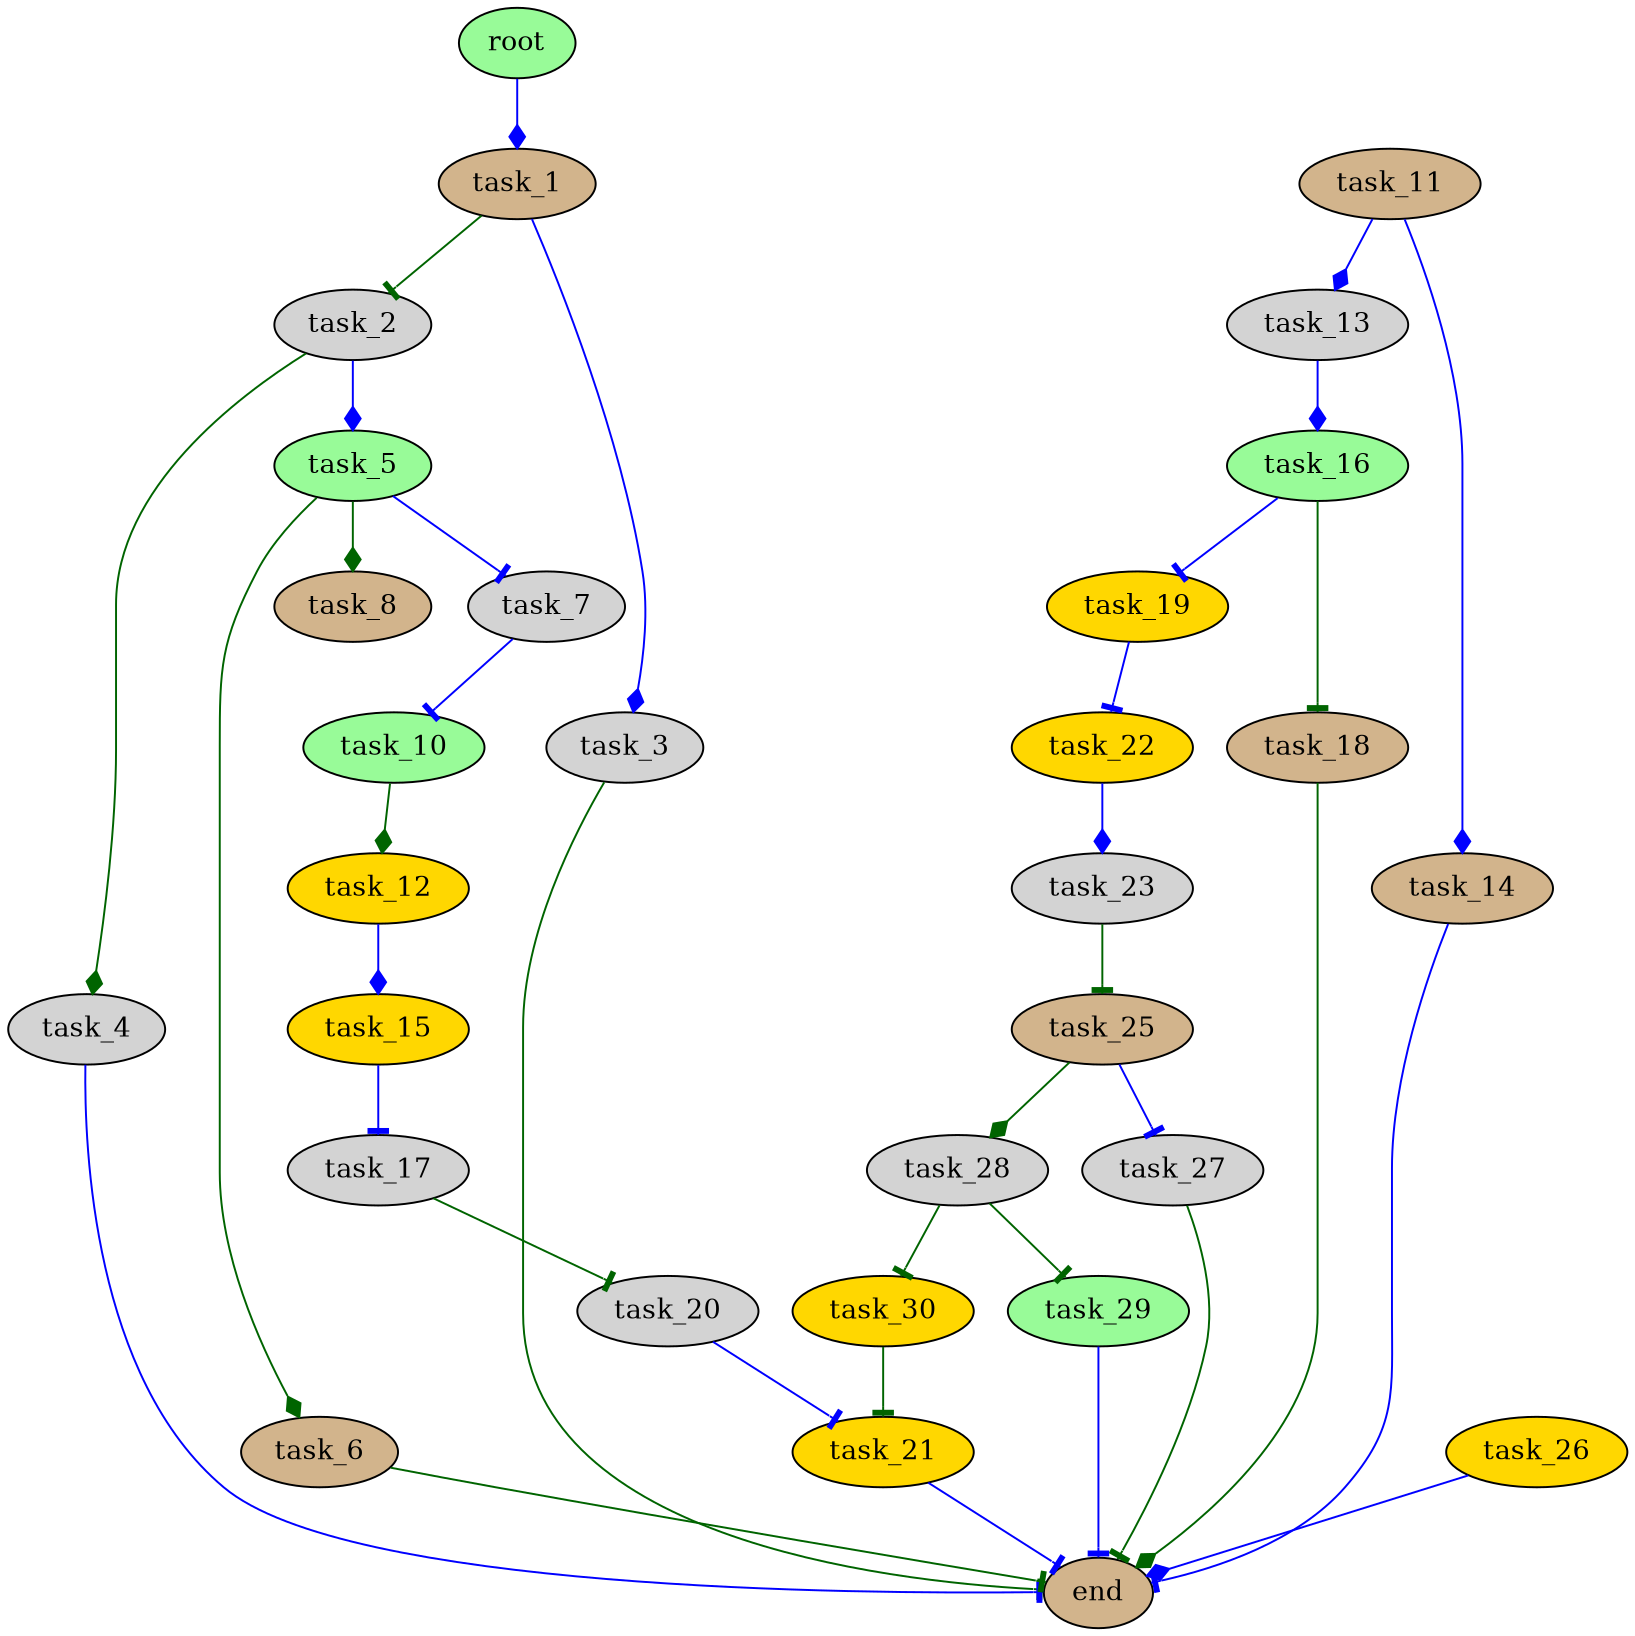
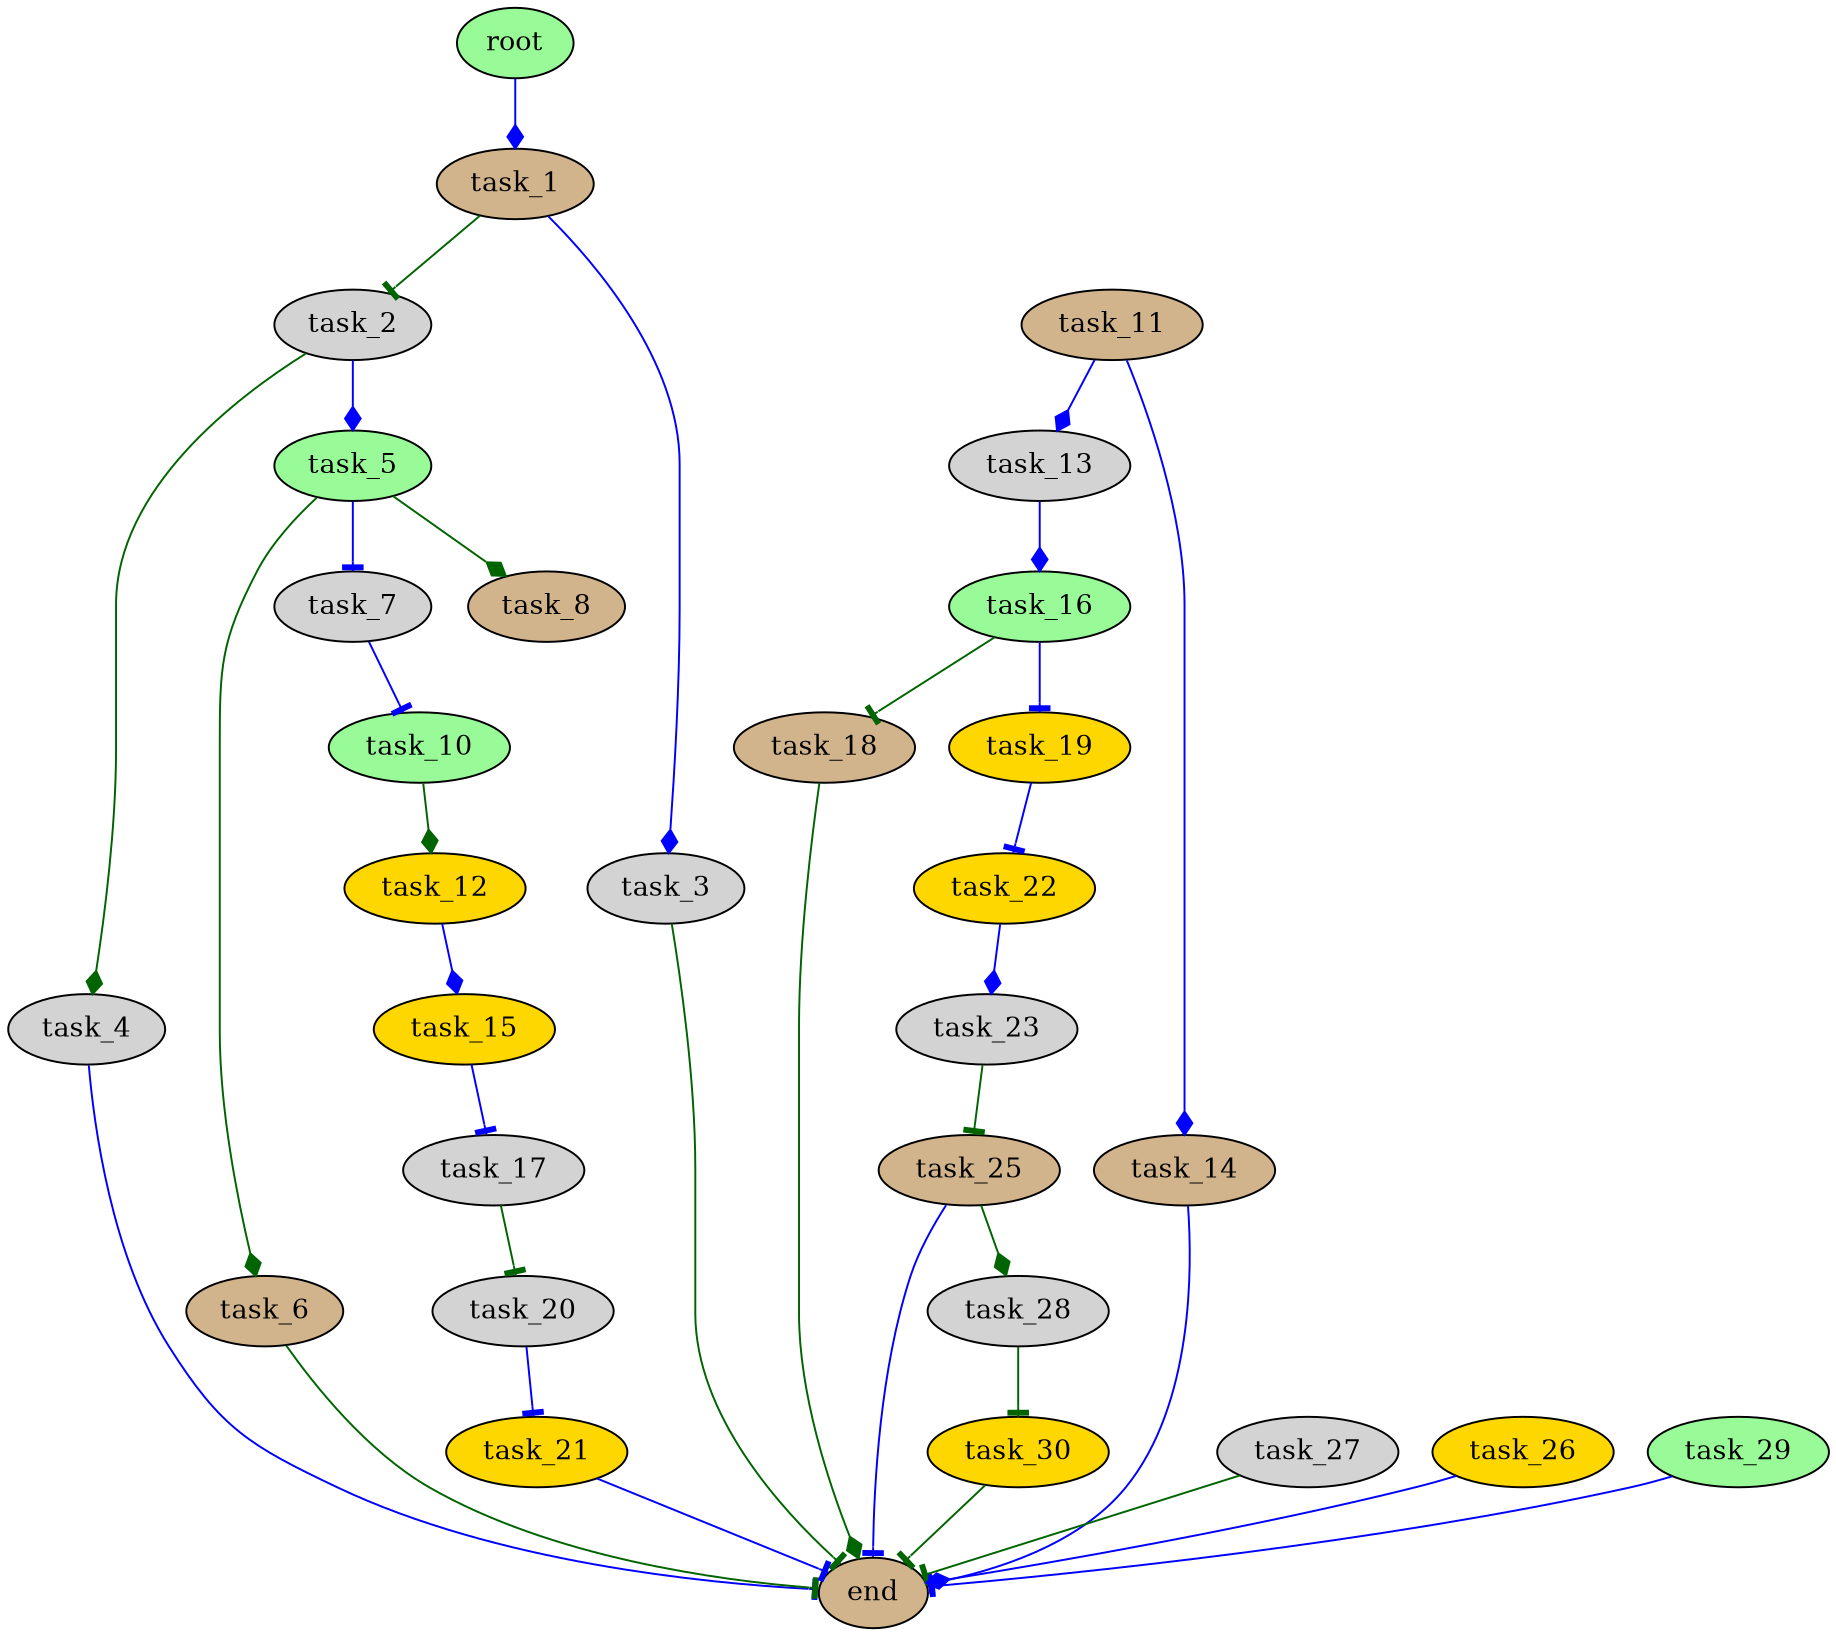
(1135, 1096) -> (888, 1371)
(1024, 1237) -> none
(883, 1377) -> (948, 1520)
